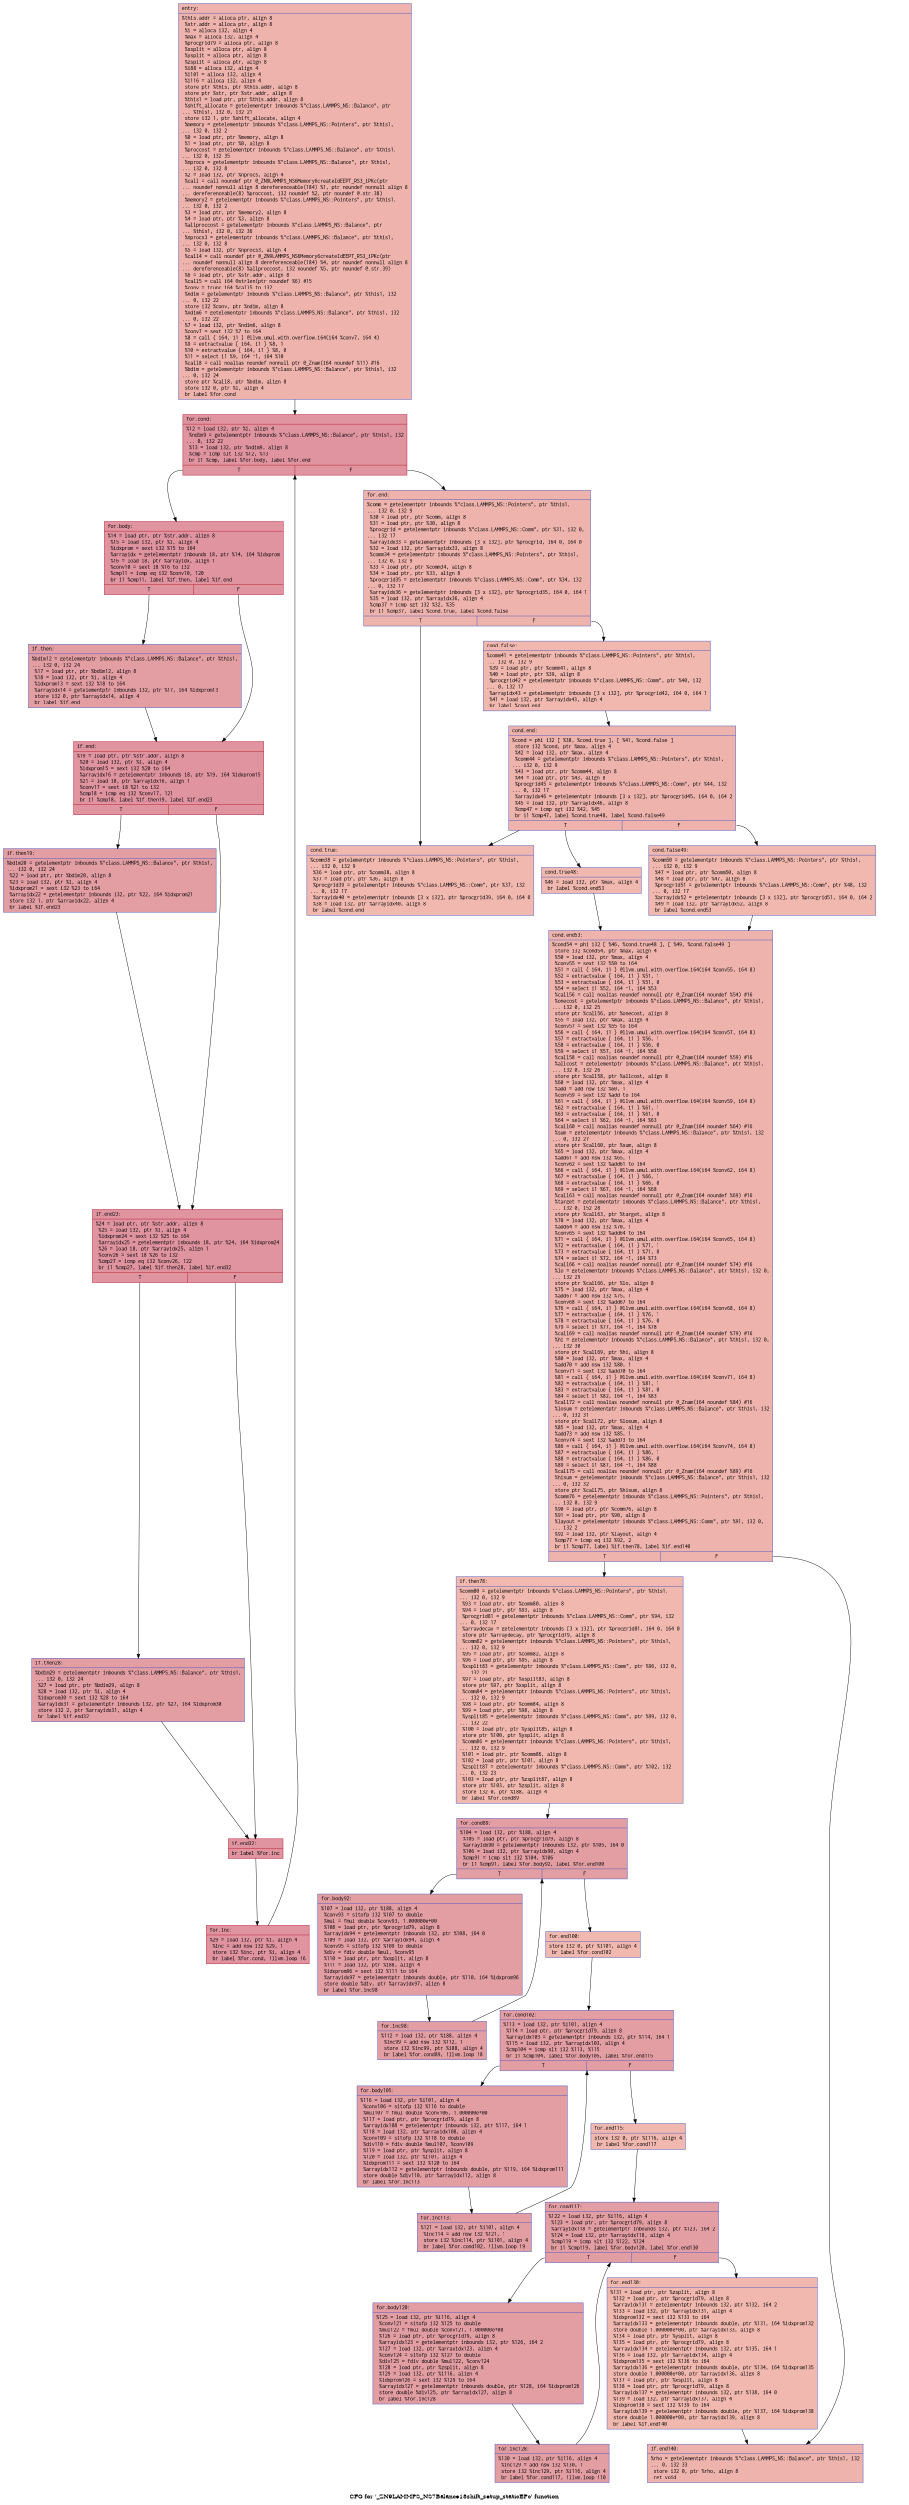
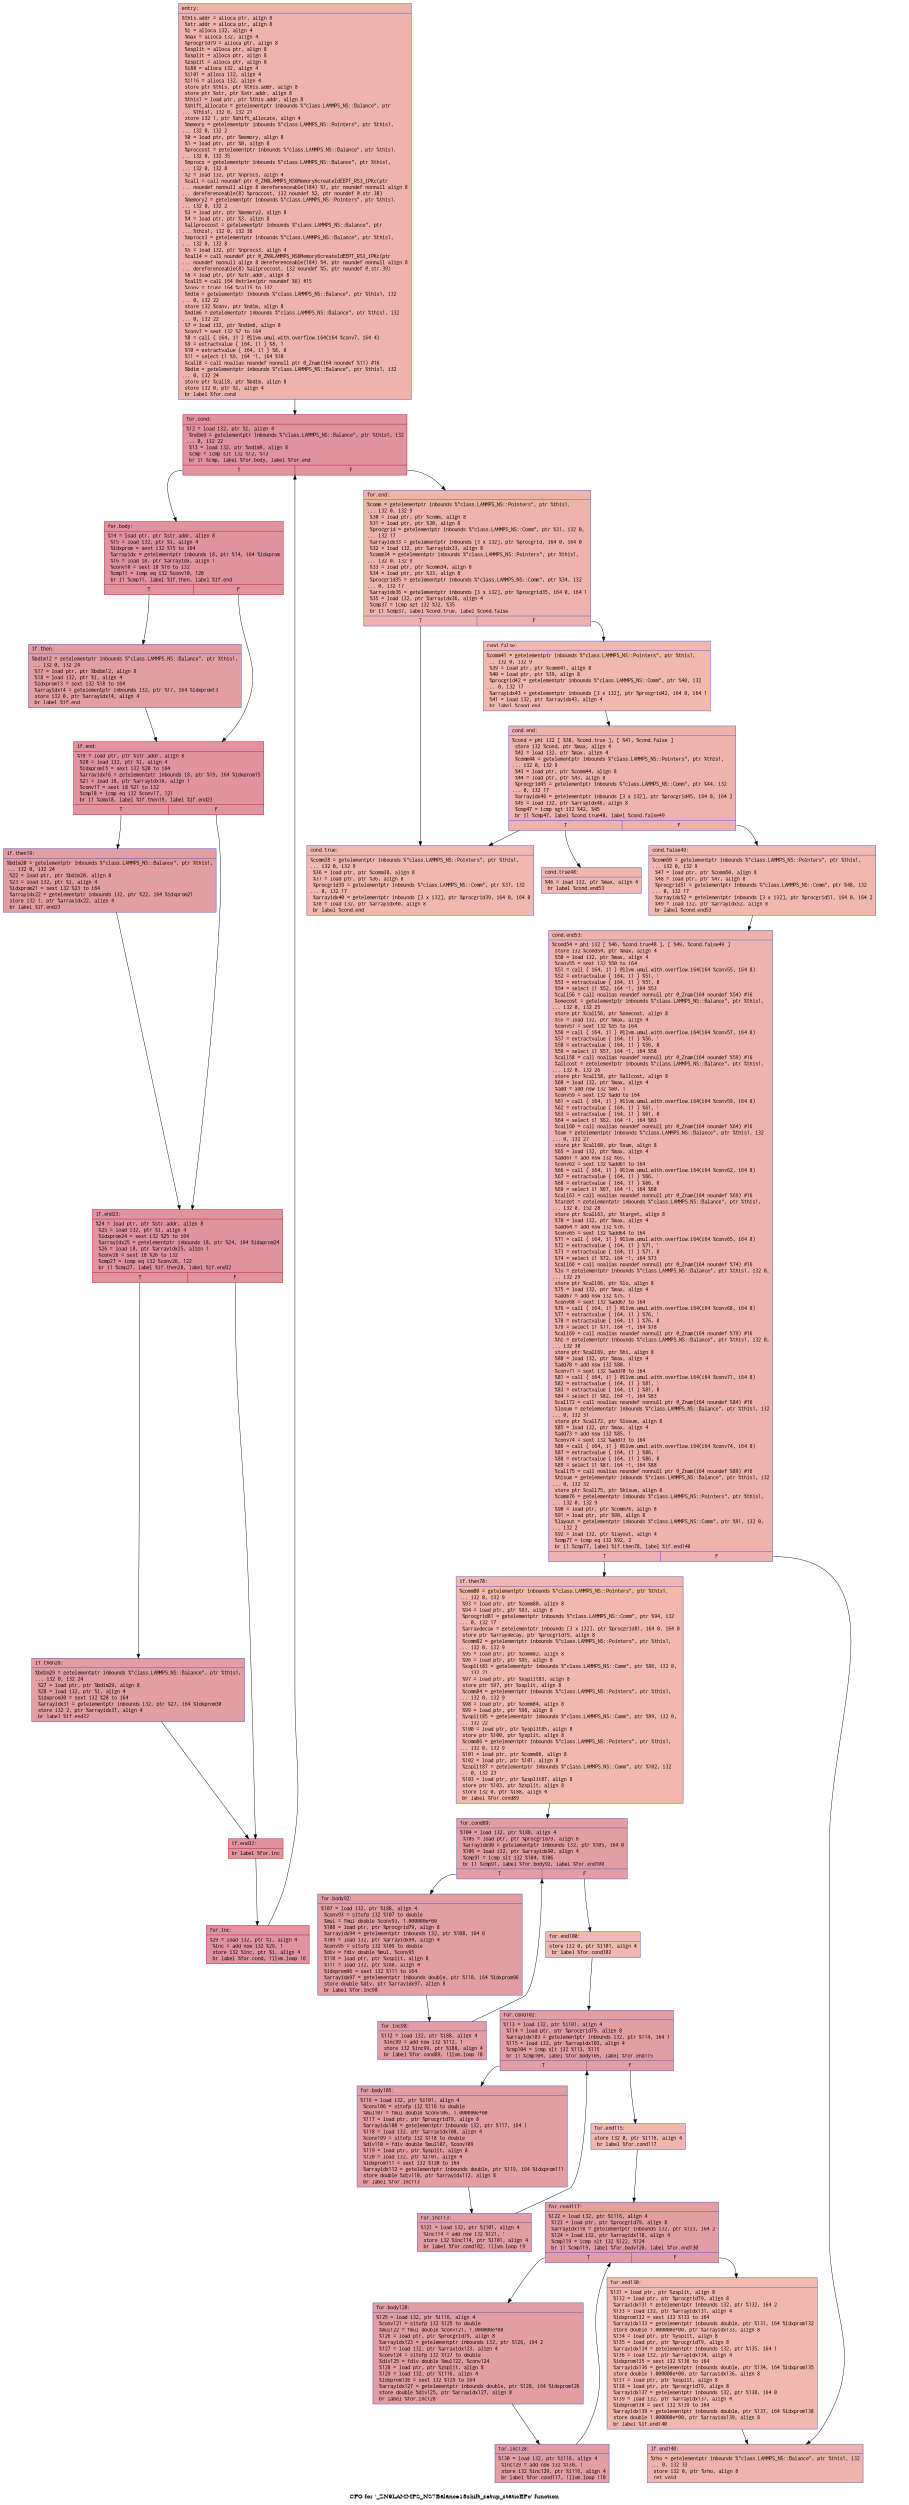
(597, 910) -> none
